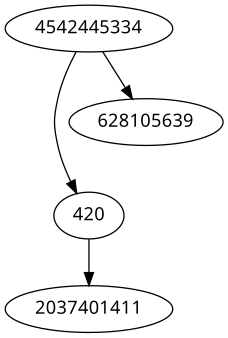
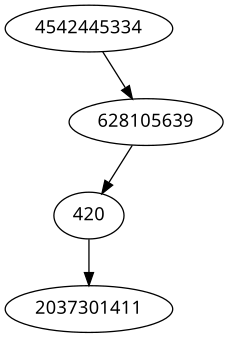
(55, 116) -> (121, 164)
(89, 309) -> (89, 309)
